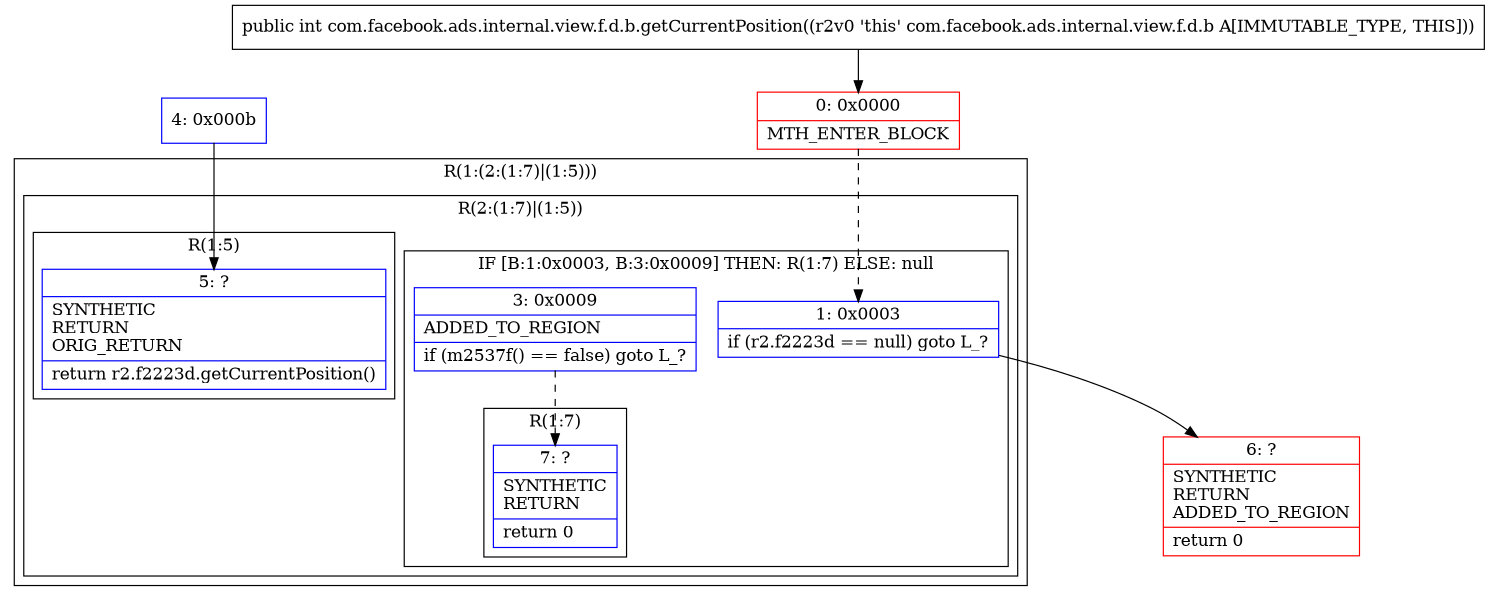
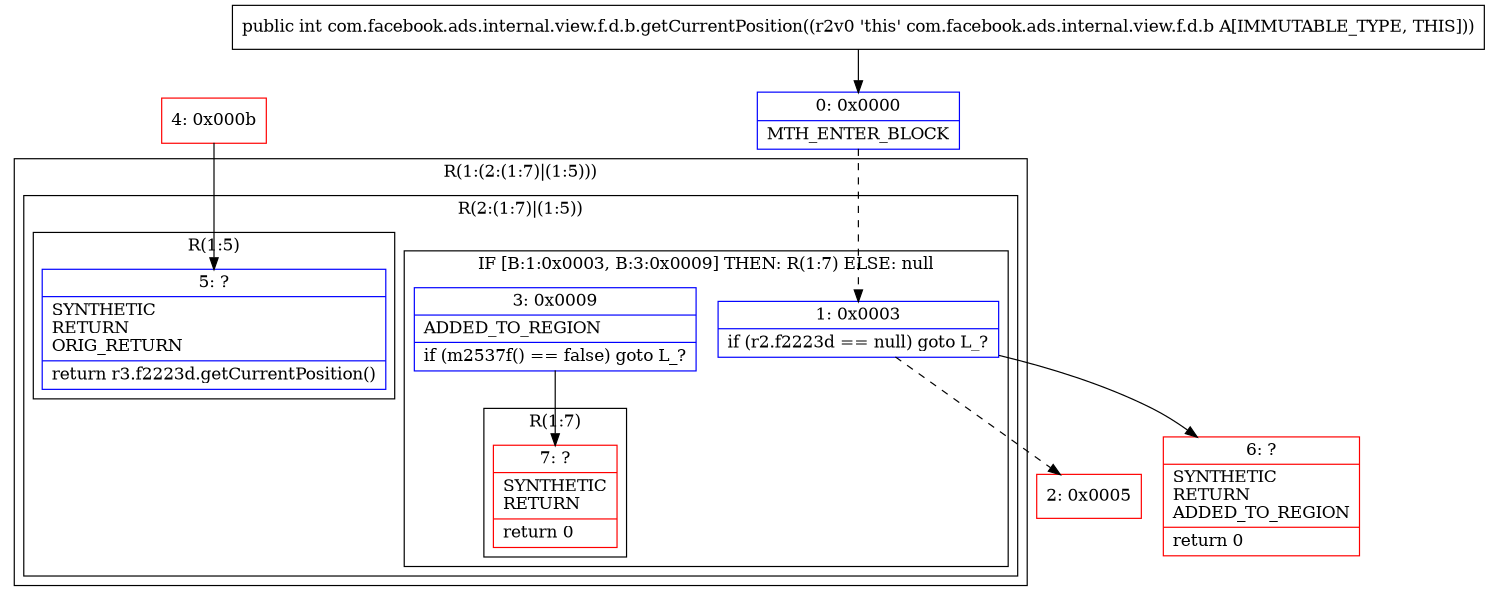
(214, 121) -> (214, 121)
(858, 121) -> (858, 121)
(214, 374) -> (214, 374)
(555, 400) -> (555, 400)
(555, 496) -> (555, 496)
none -> (1089, 496)
